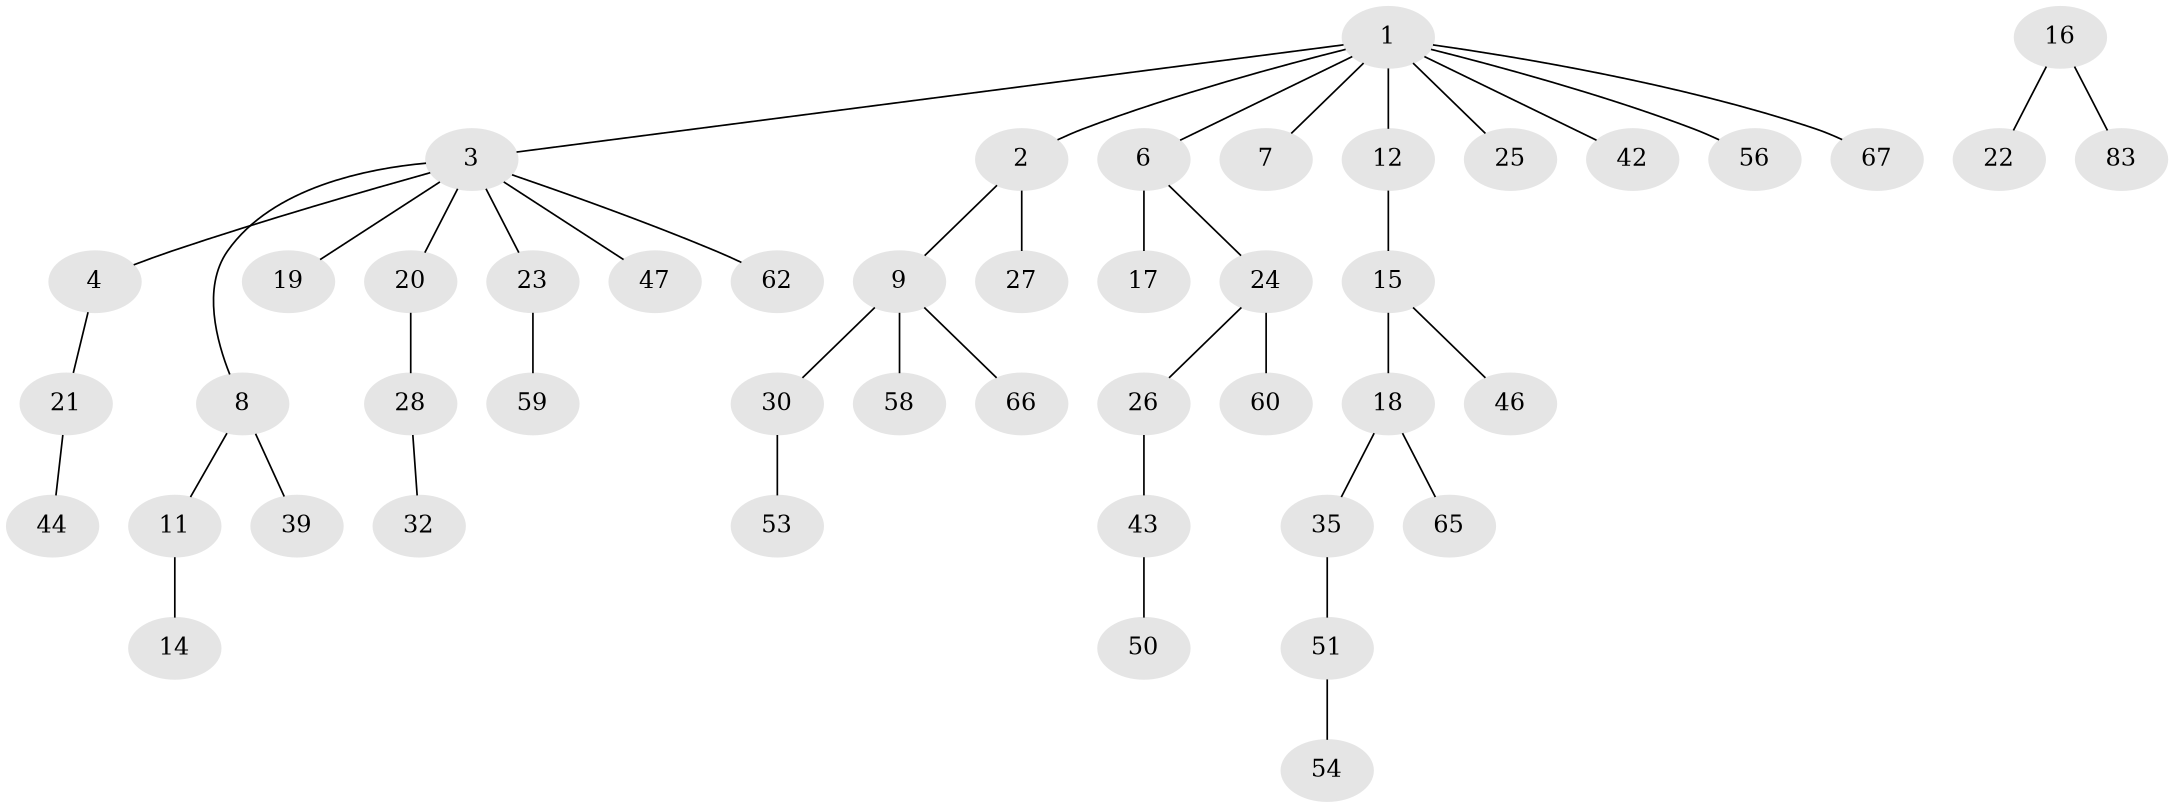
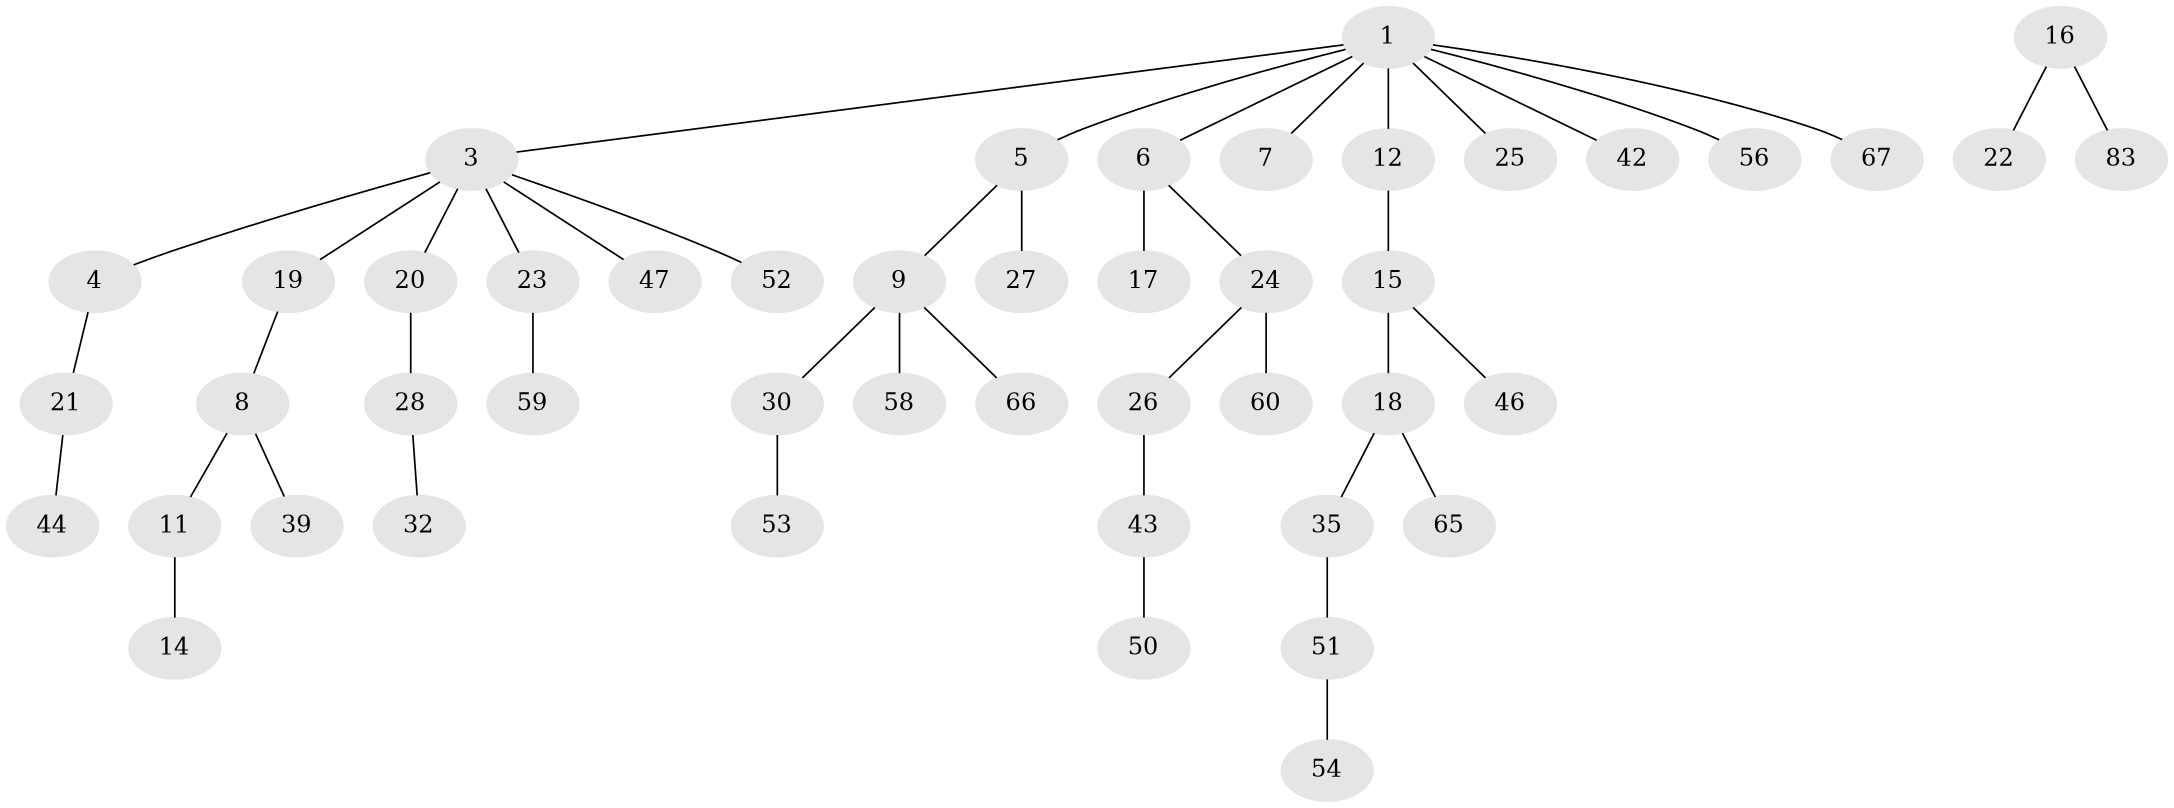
(1022, 160) -> (1022, 160)
(283, 203) -> (266, 343)
(777, 282) -> (777, 282)
